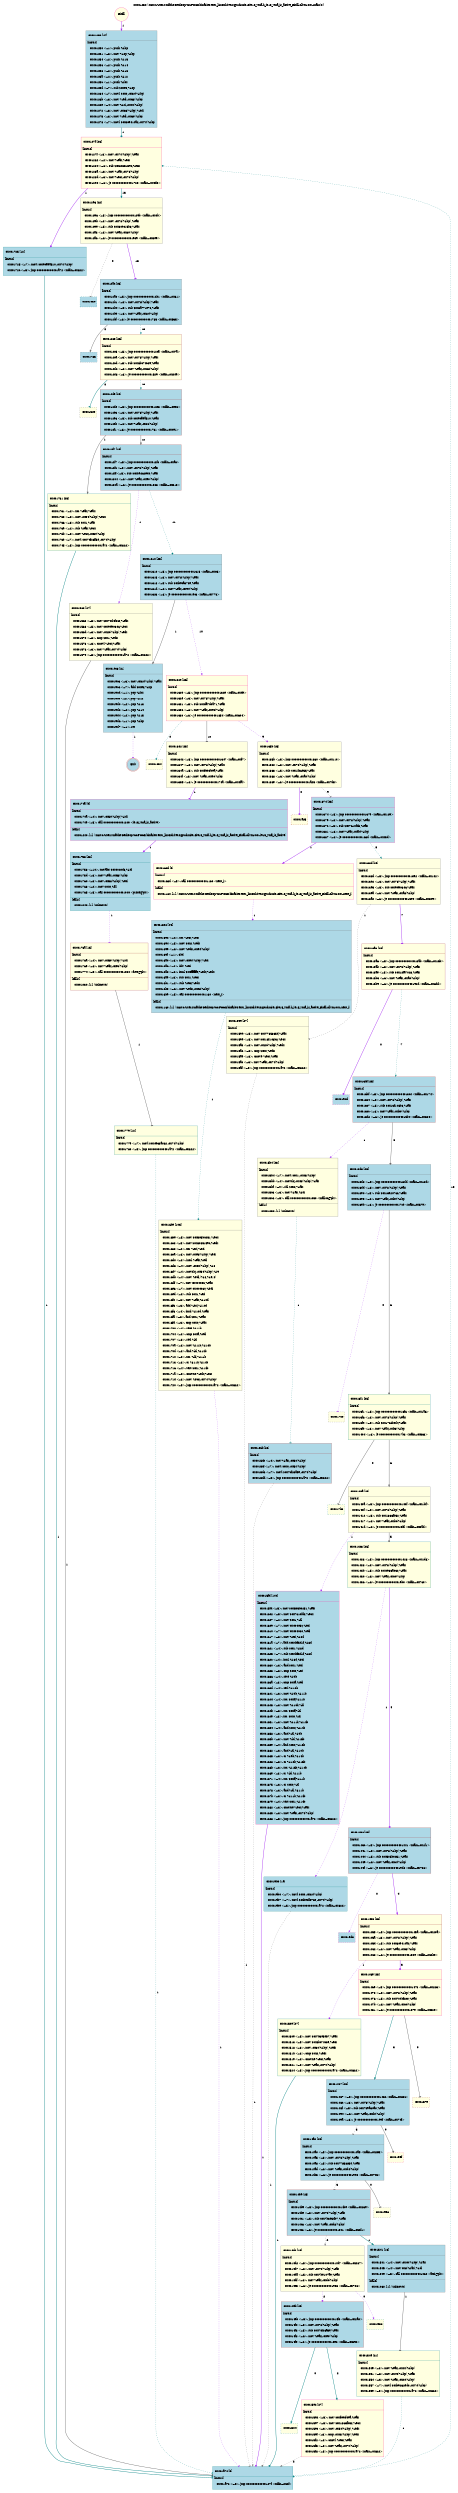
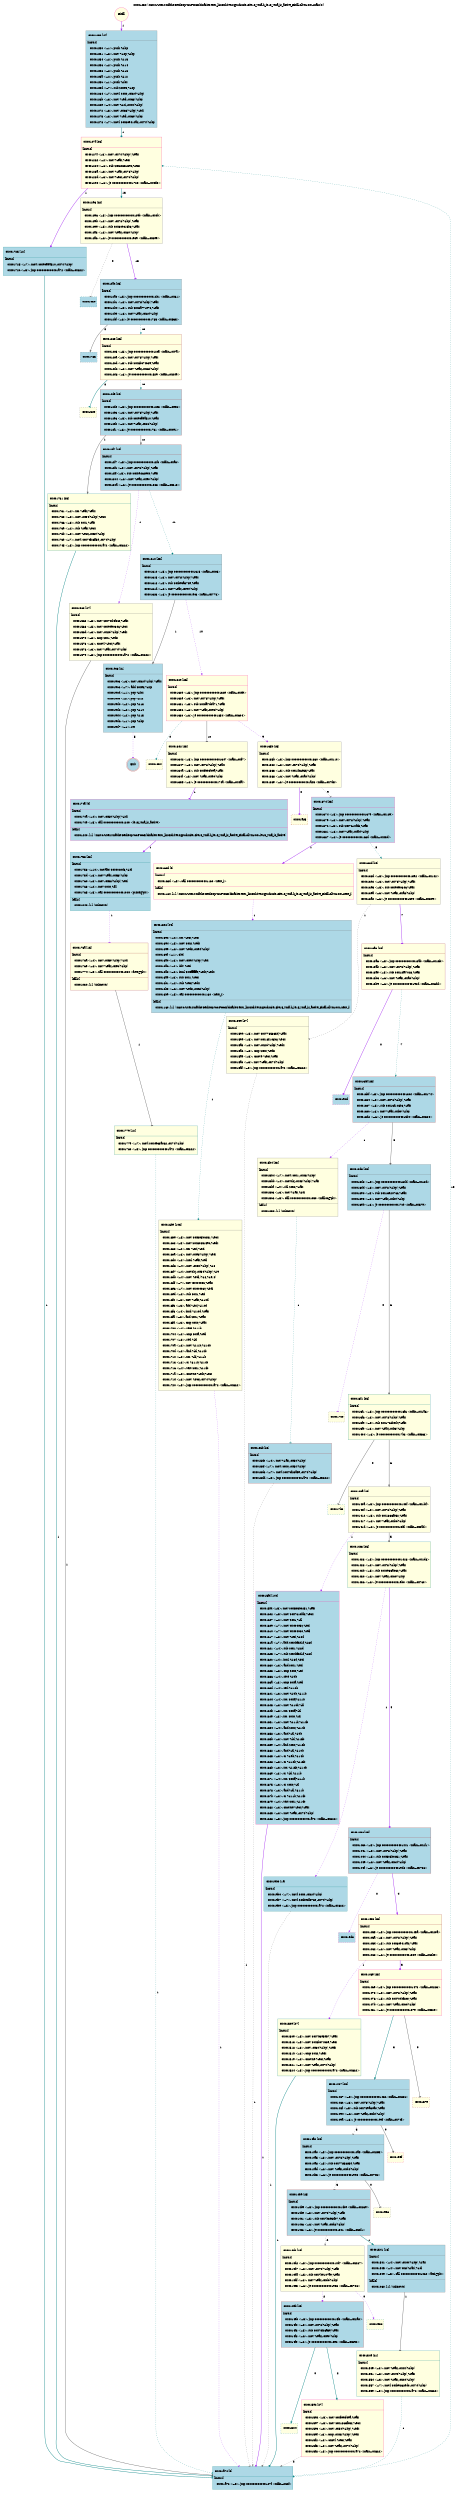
(134, 737) -> (134, 737)
